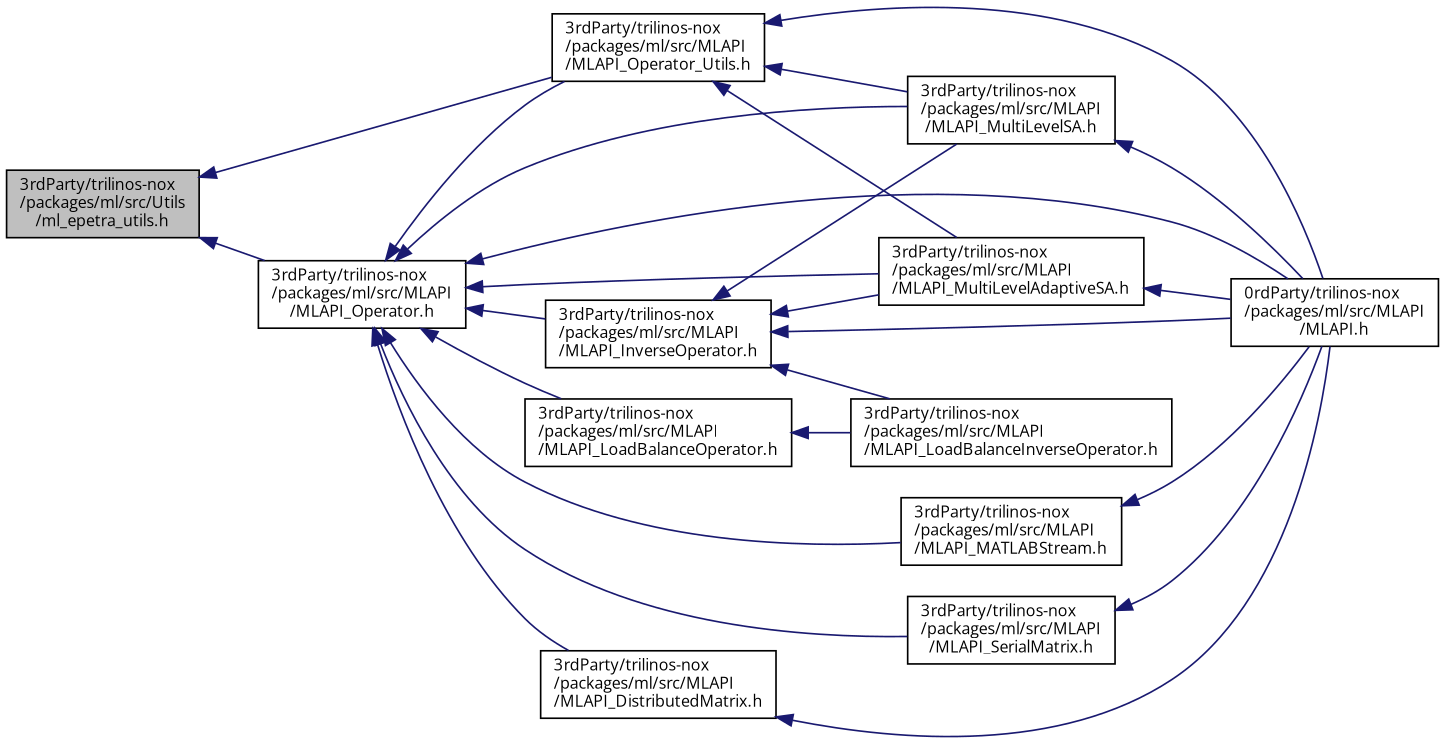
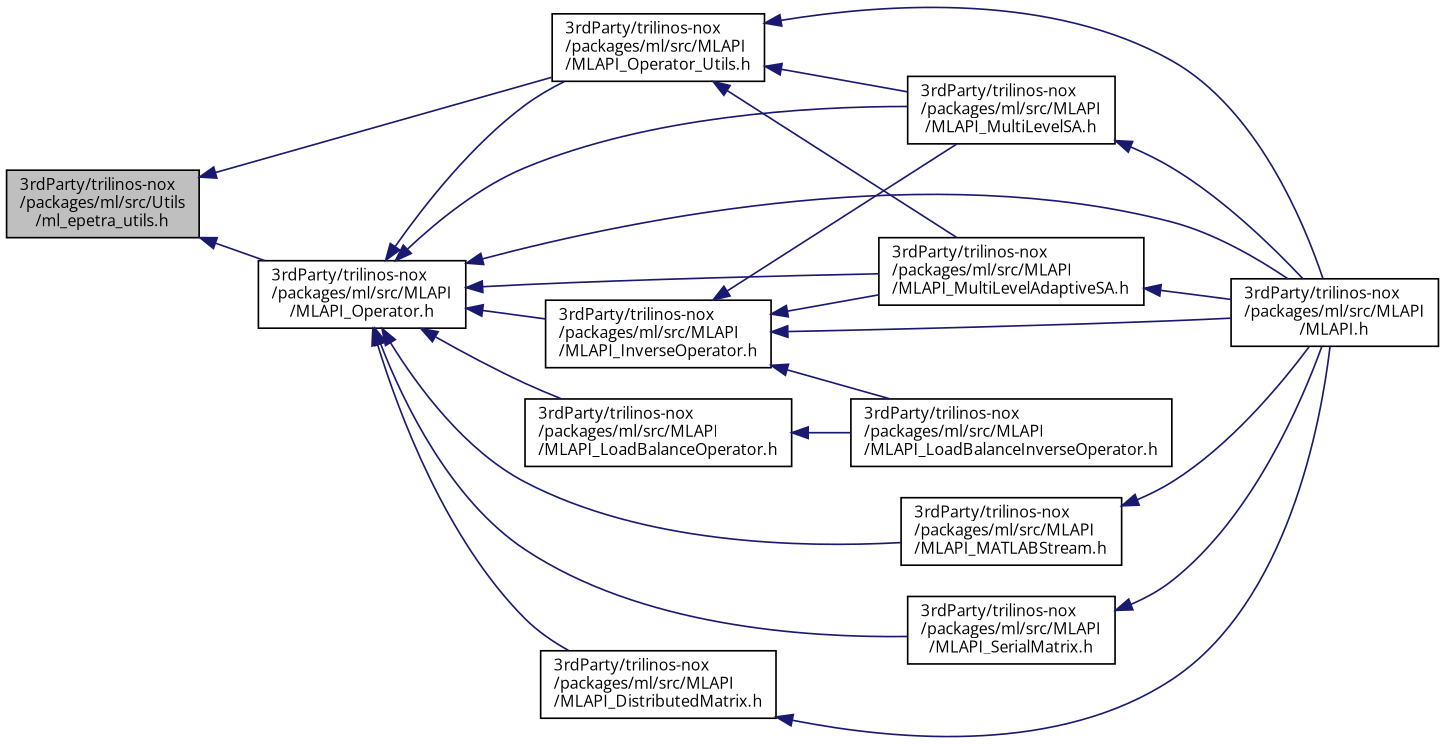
(1335, 313) -> (1335, 313)
